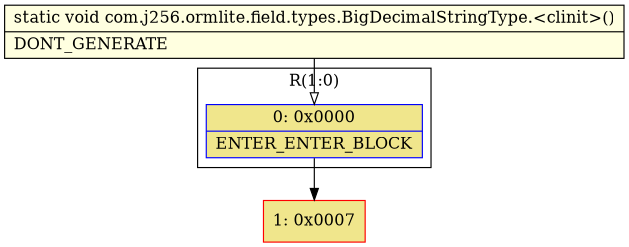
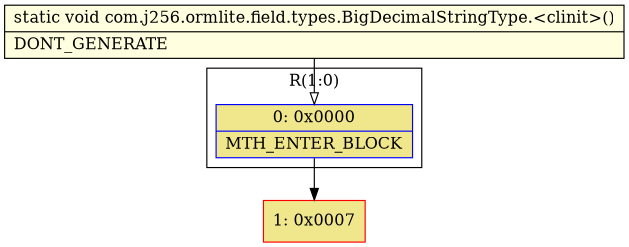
(314, 144) -> (314, 144)
